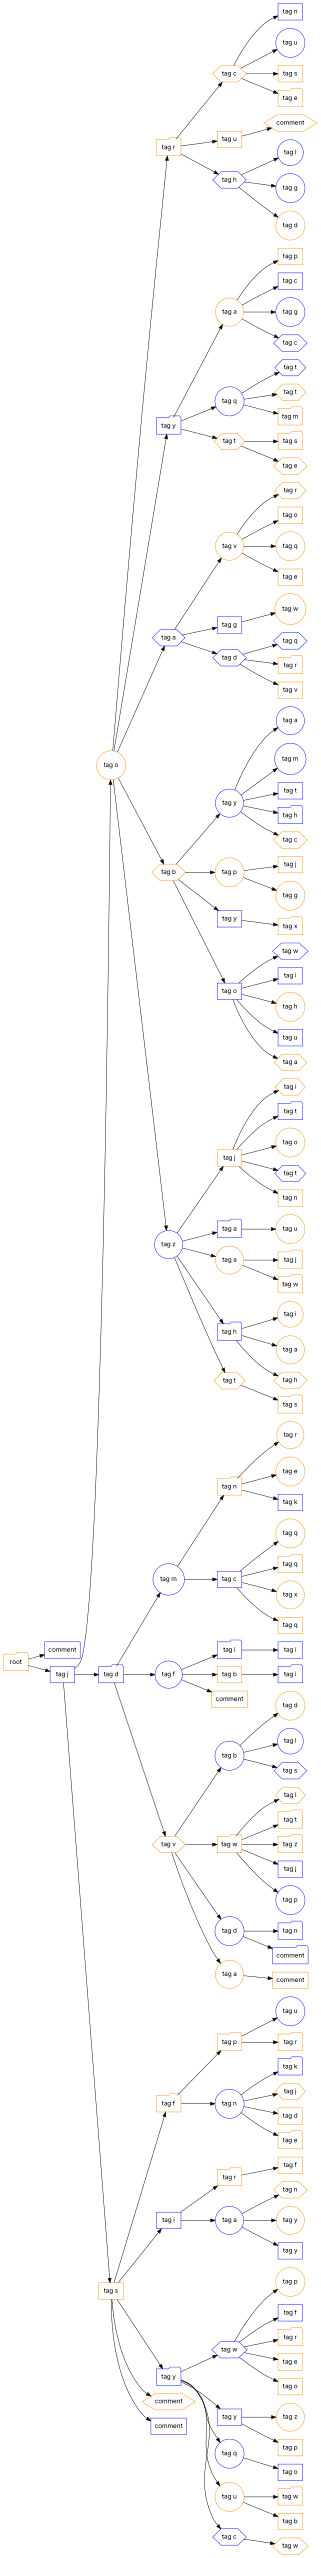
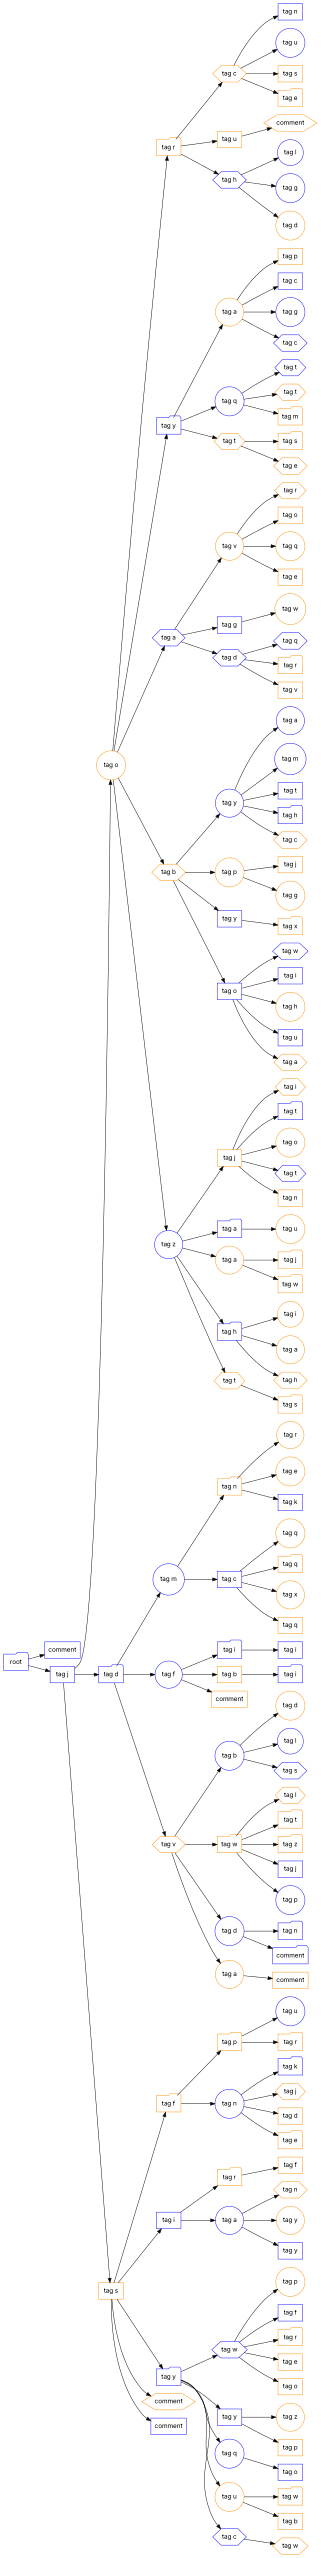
(16, 1662) -> (16, 1662)
